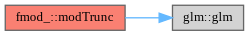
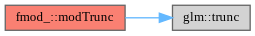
(208, 18) -> (211, 18)
